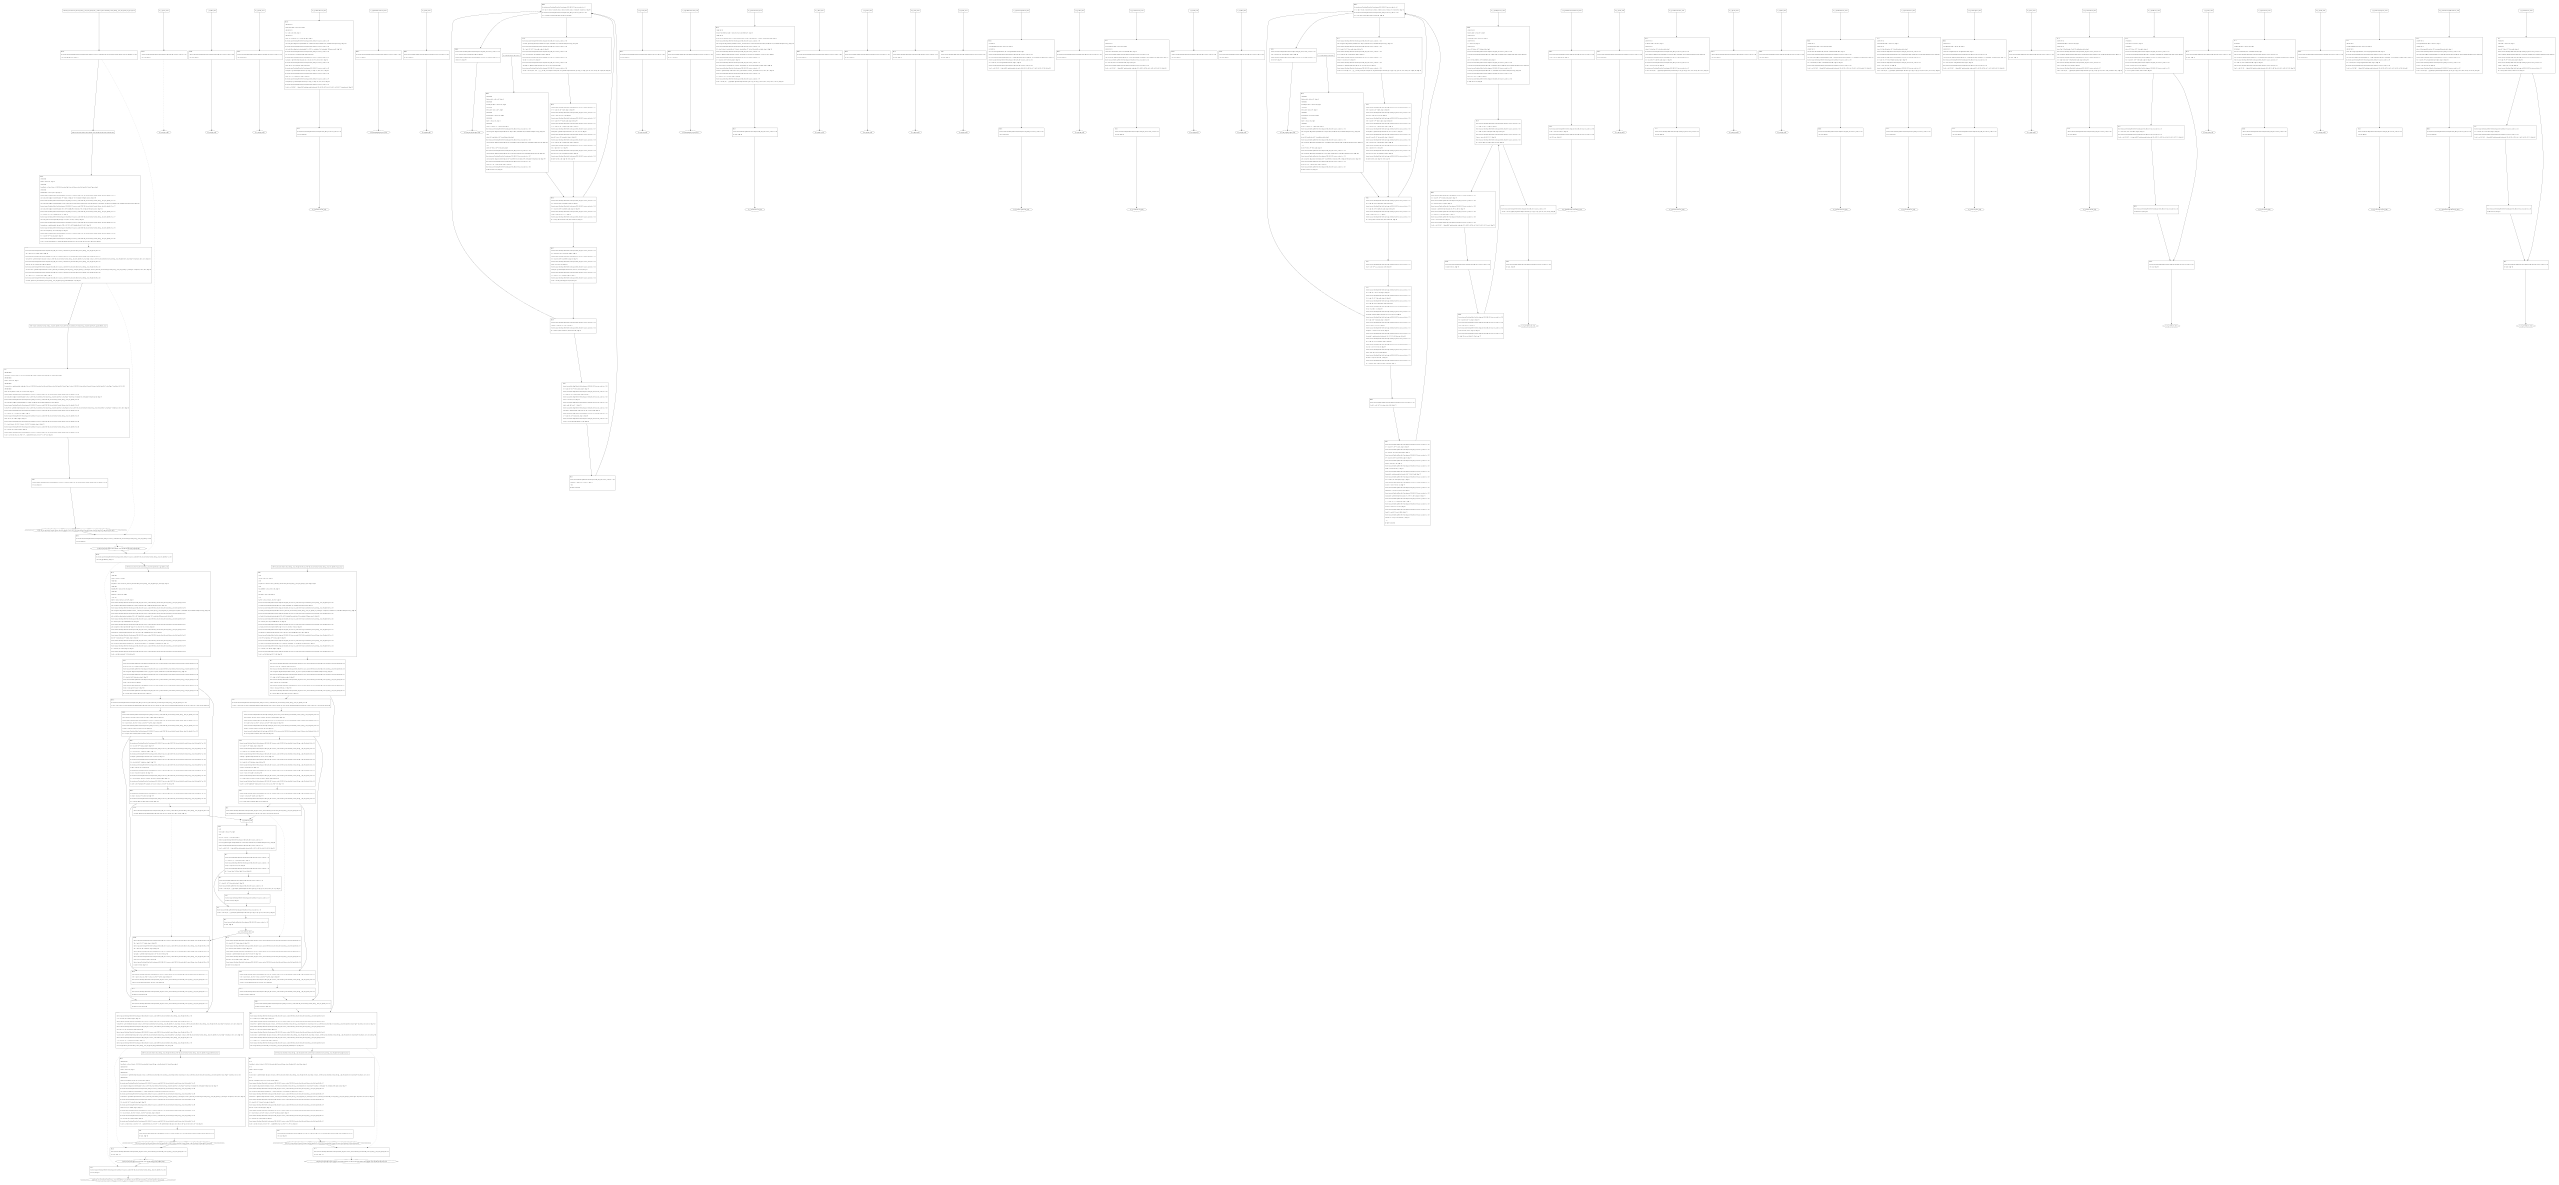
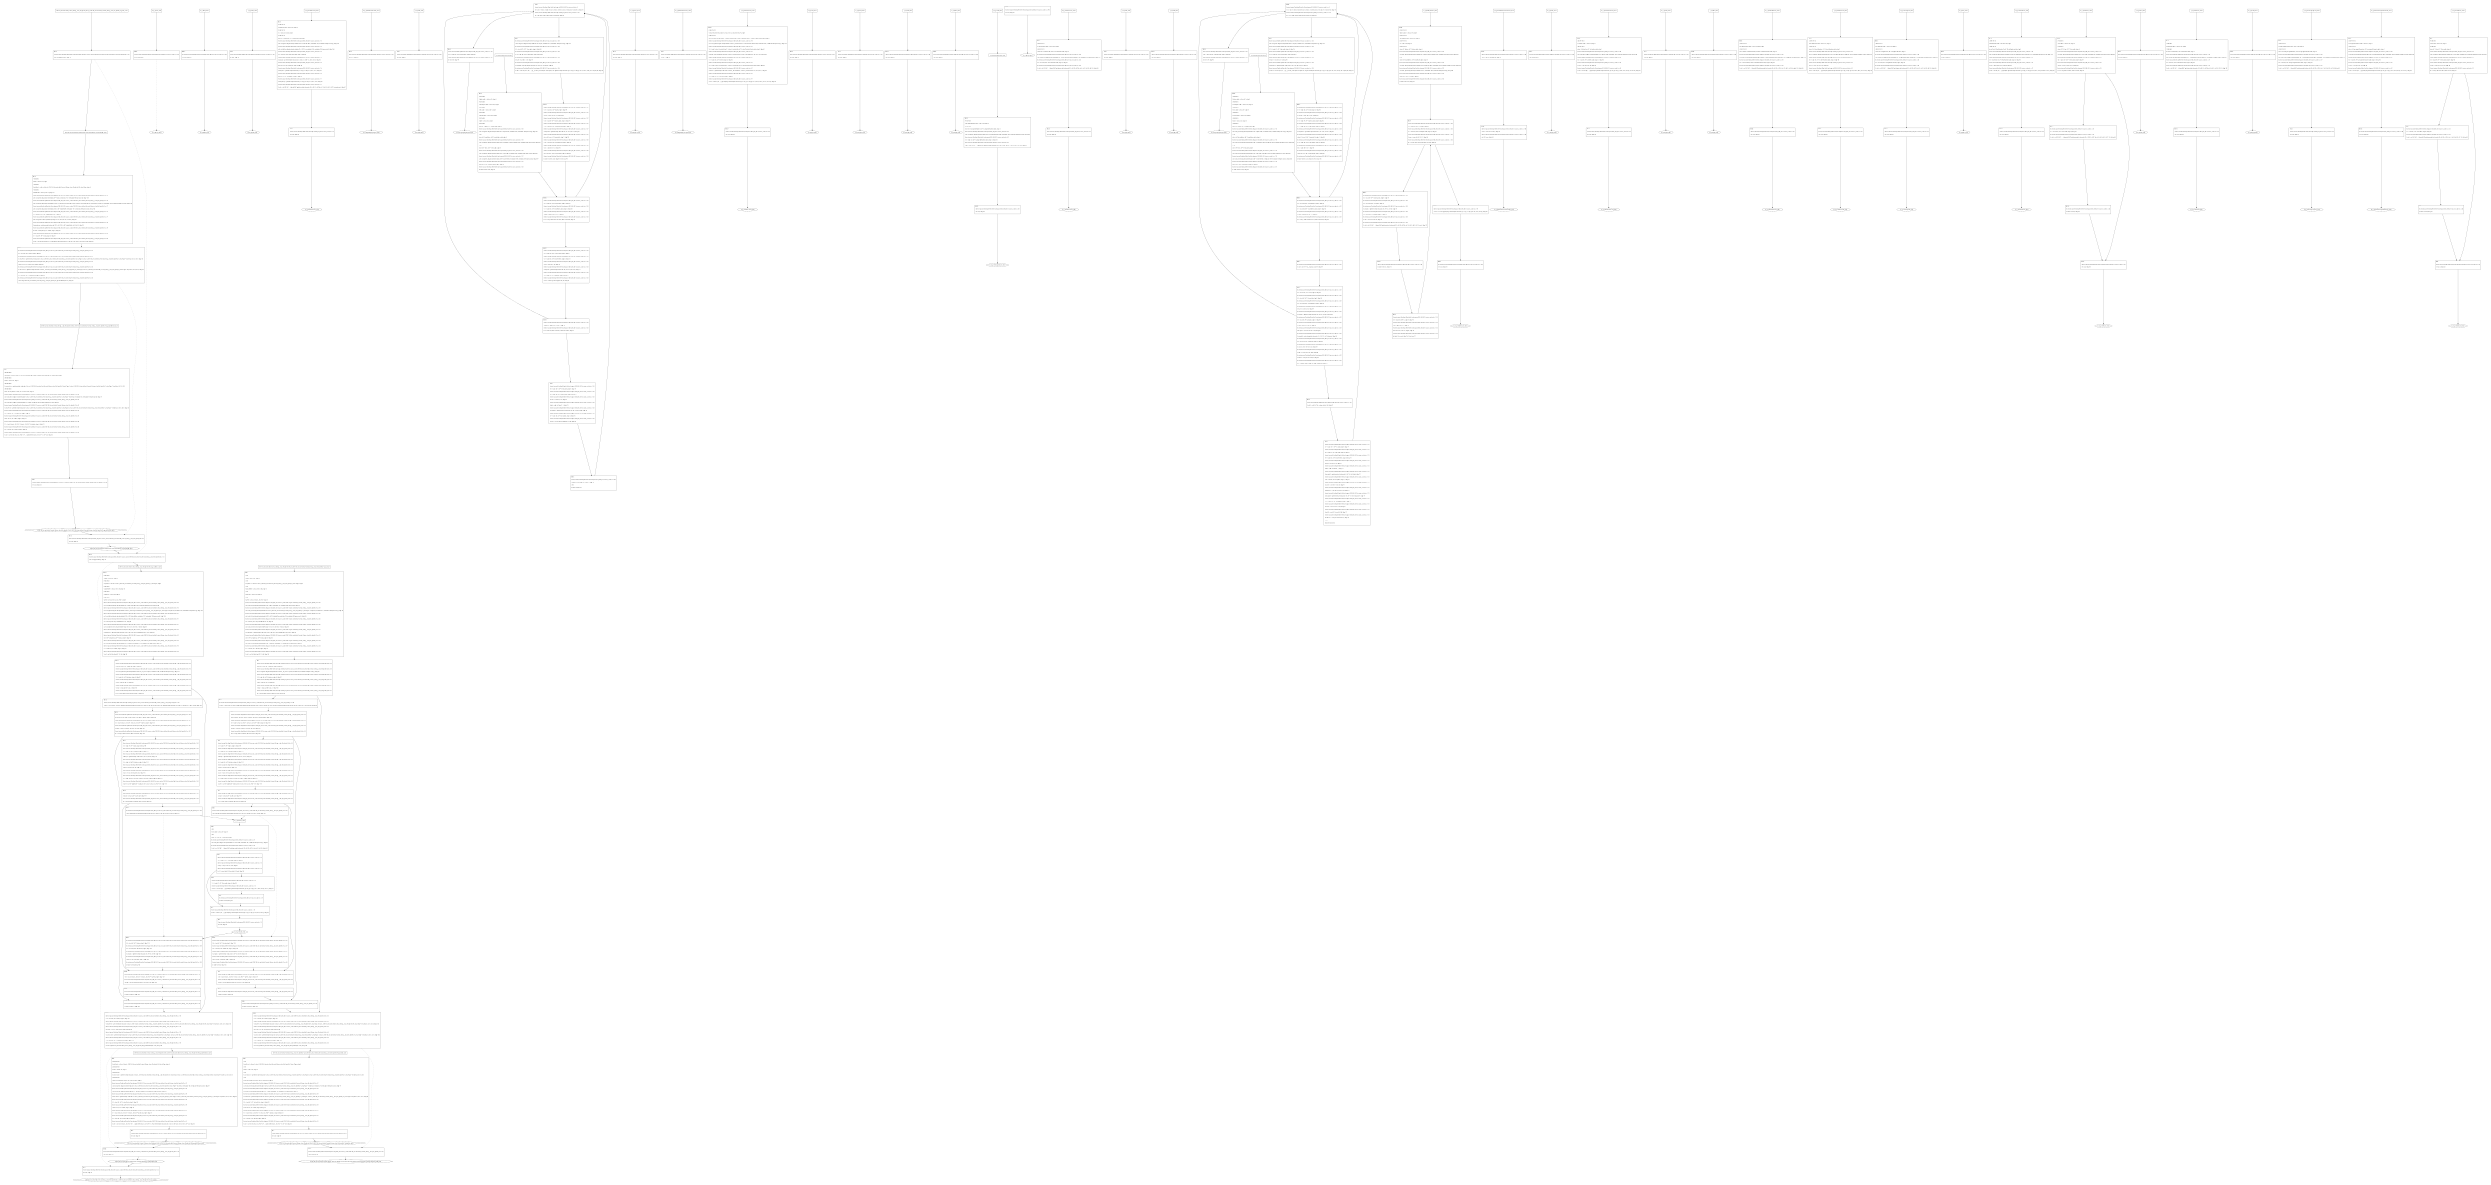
(1079, 31) -> (997, 32)
